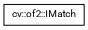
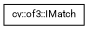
(44, 15) -> (44, 15)
